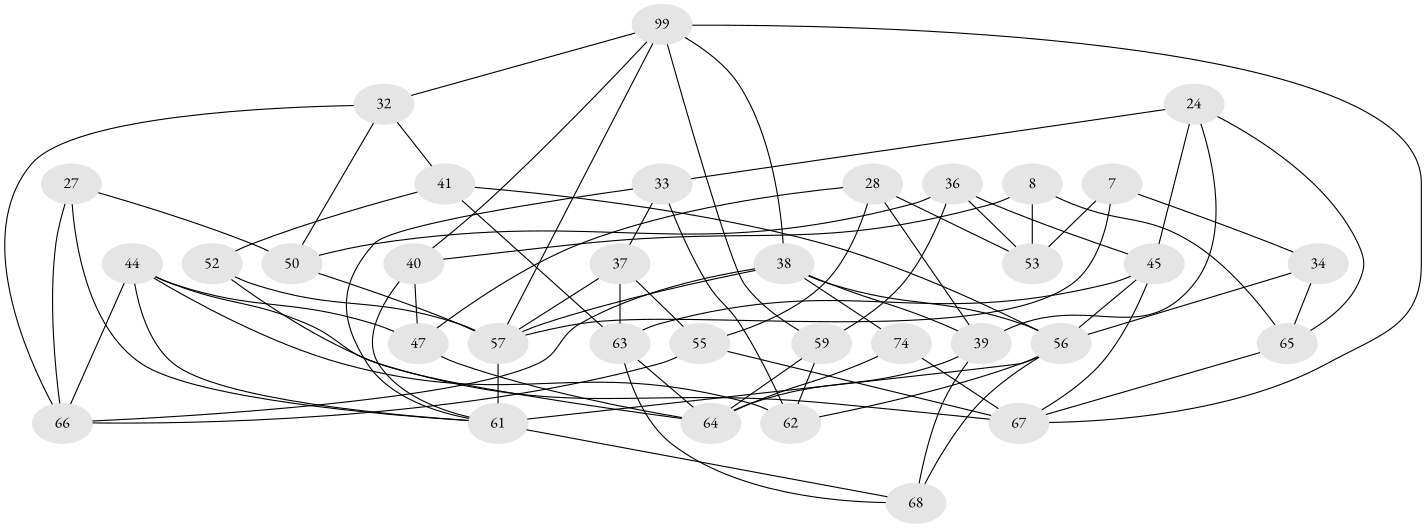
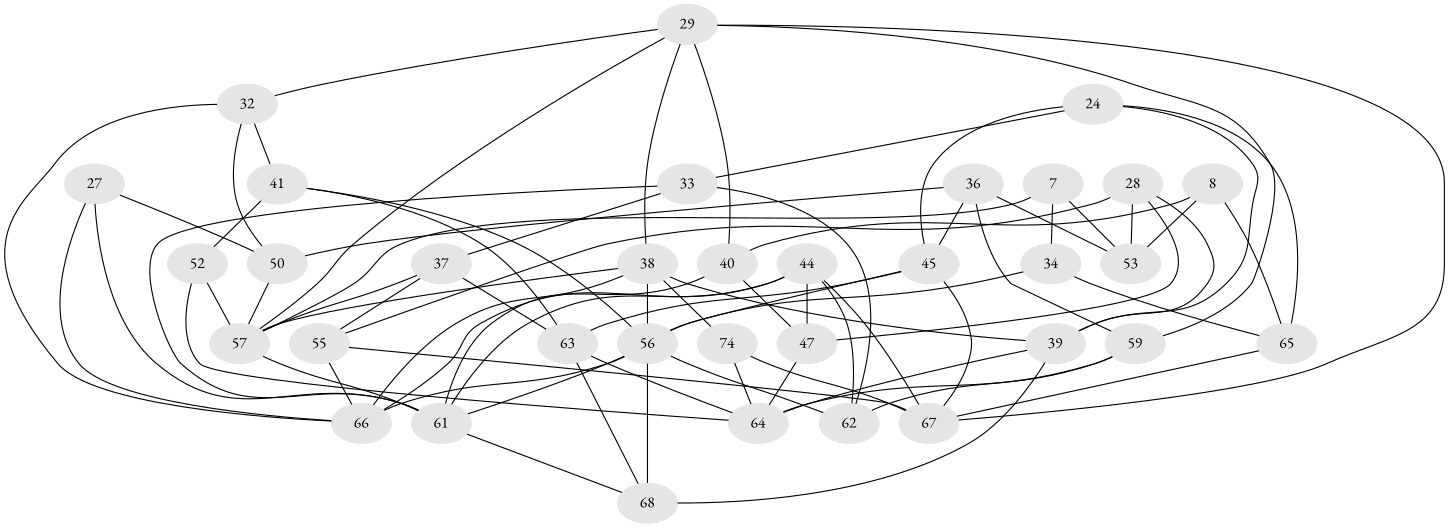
(662, 24) -> (687, 24)
none -> (504, 383)
